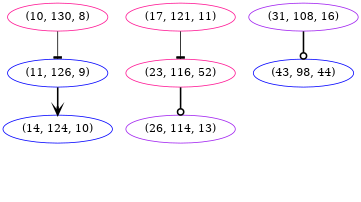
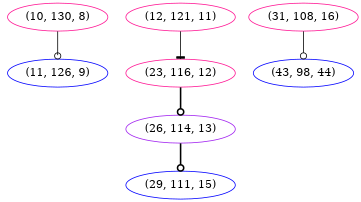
(181, 17) -> (181, 17)
(303, 17) -> (303, 17)
(303, 42) -> (303, 42)
(58, 43) -> (58, 43)
(181, 73) -> (181, 73)
(58, 129) -> none
none -> (181, 185)
